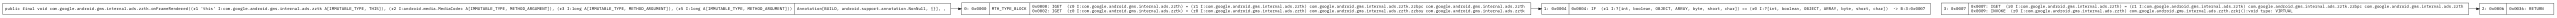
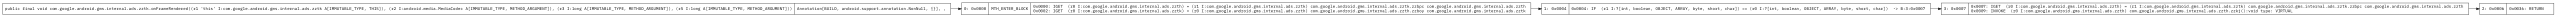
(1009, 9) -> (1010, 9)
none -> (1934, 9)
